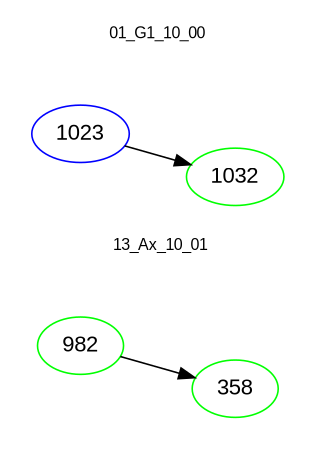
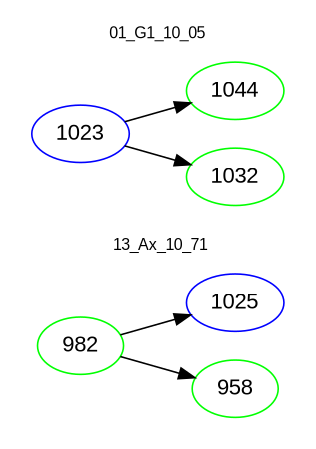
(158, 34) -> (158, 34)
none -> (235, 91)
(161, 246) -> (161, 246)
none -> (235, 303)
(235, 389) -> (235, 389)
